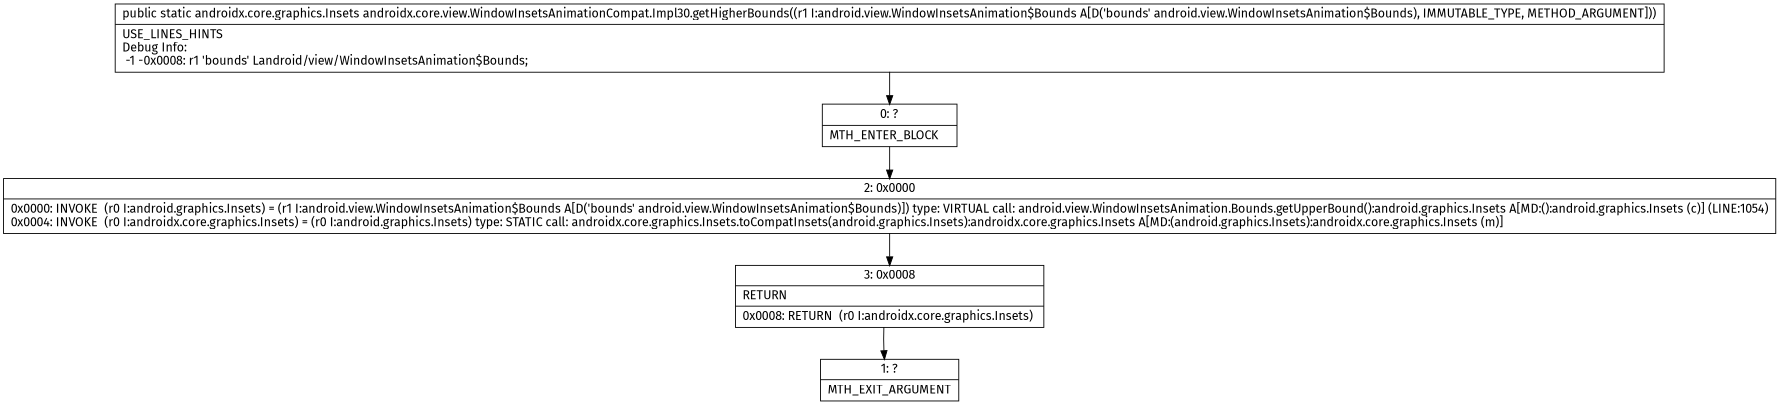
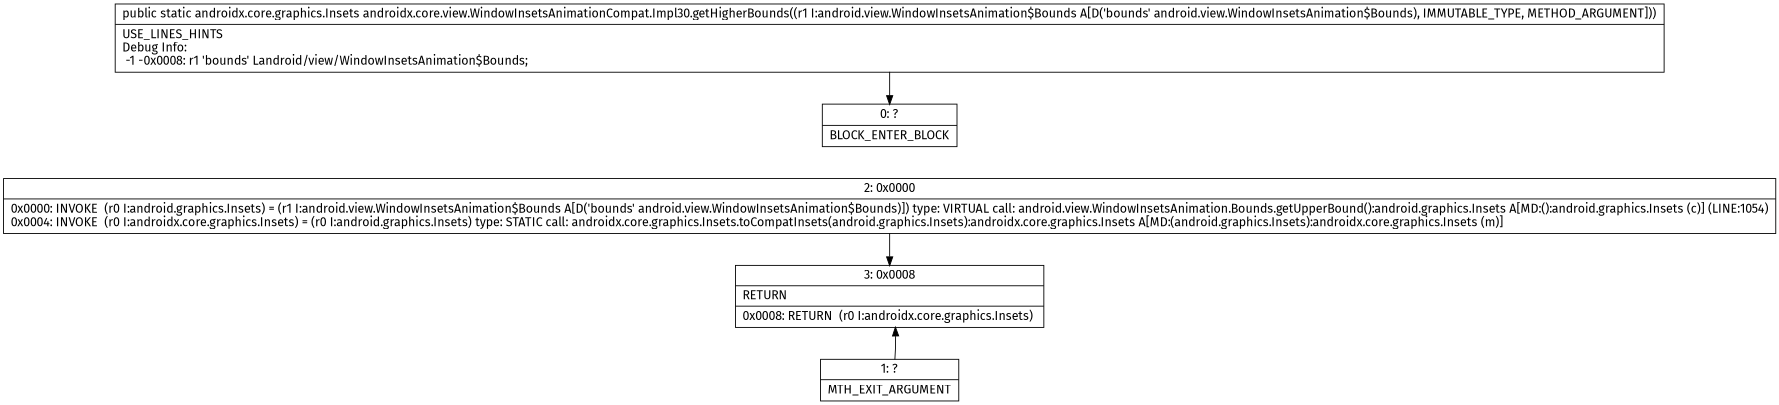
(884, 136) -> (890, 136)
(890, 158) -> none
(884, 339) -> (895, 348)
